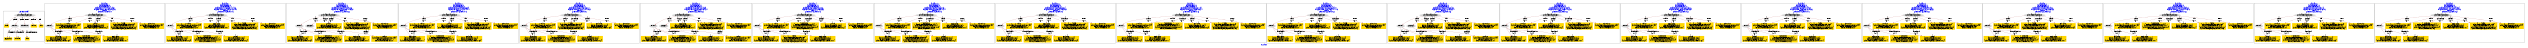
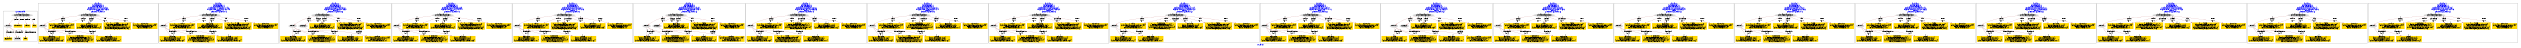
(7, 26) -> none
(25, 26) -> (18, 26)
(17, 39) -> (17, 39)
